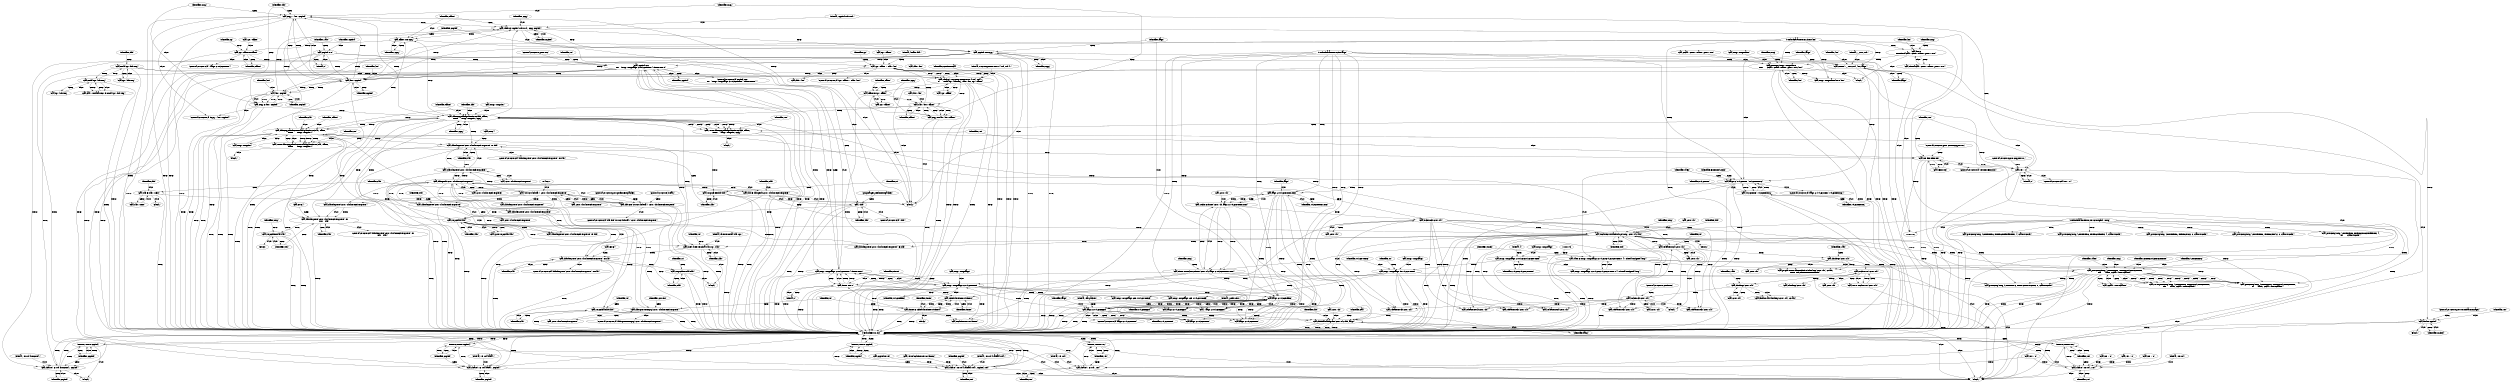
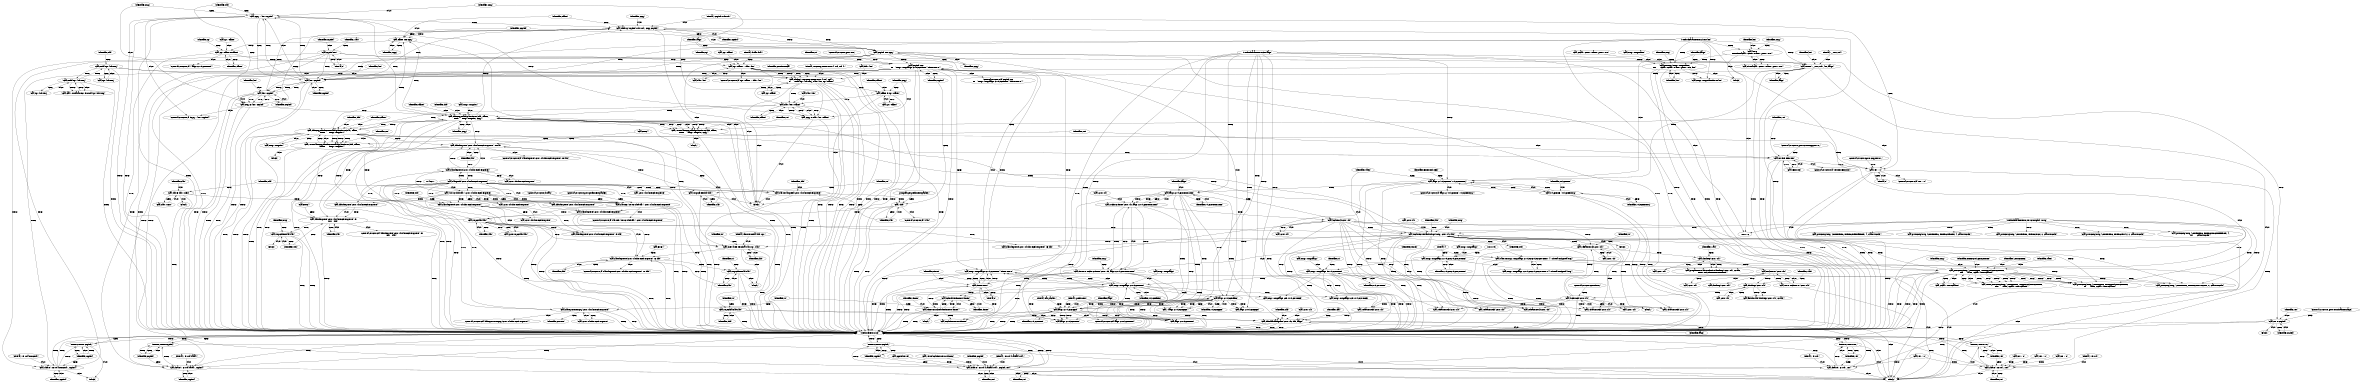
none -> (1354, 277)
(656, 303) -> (571, 315)
(2427, 321) -> (2277, 321)
